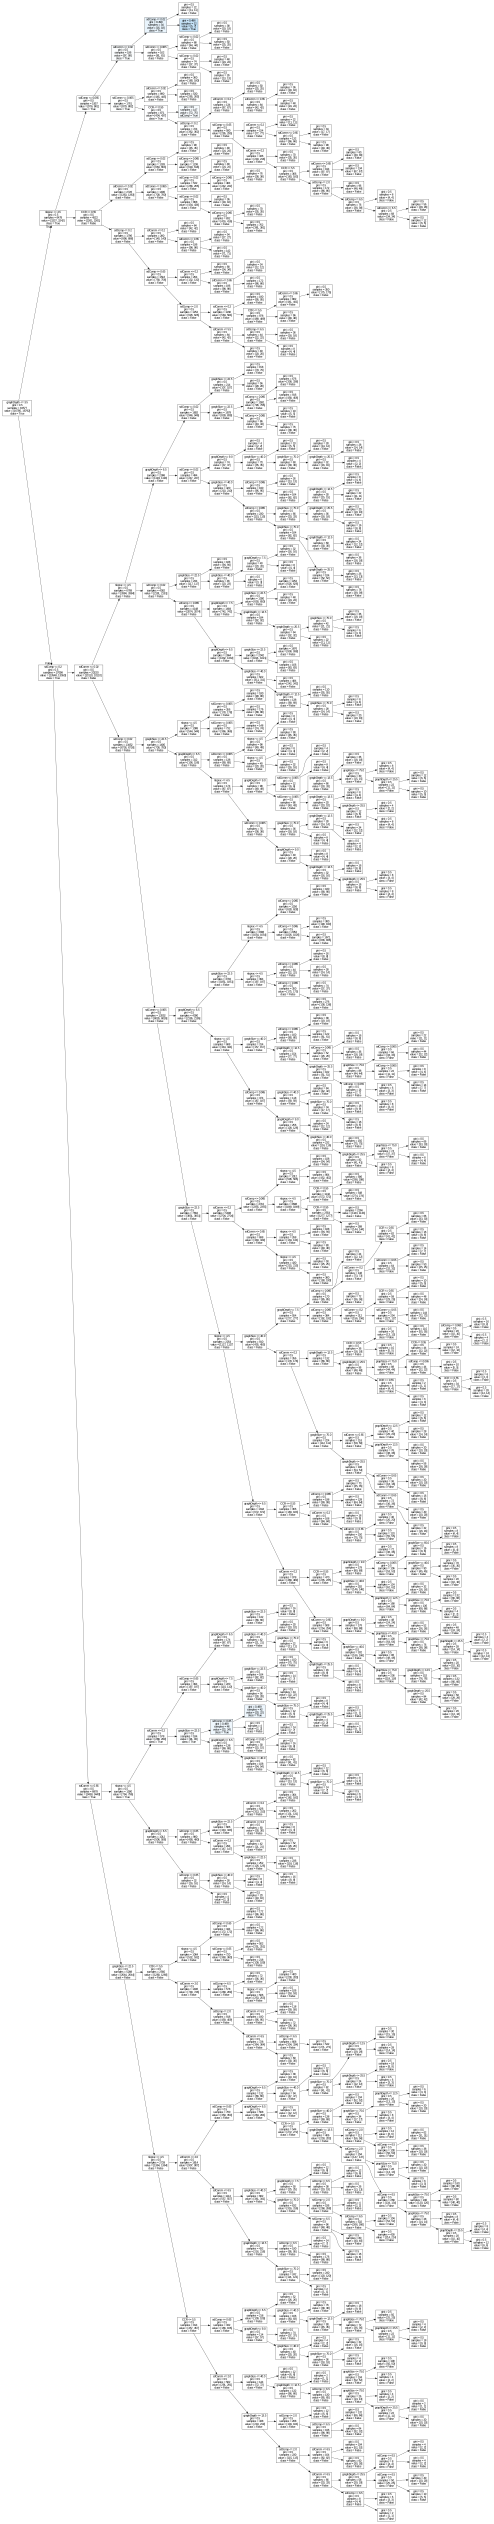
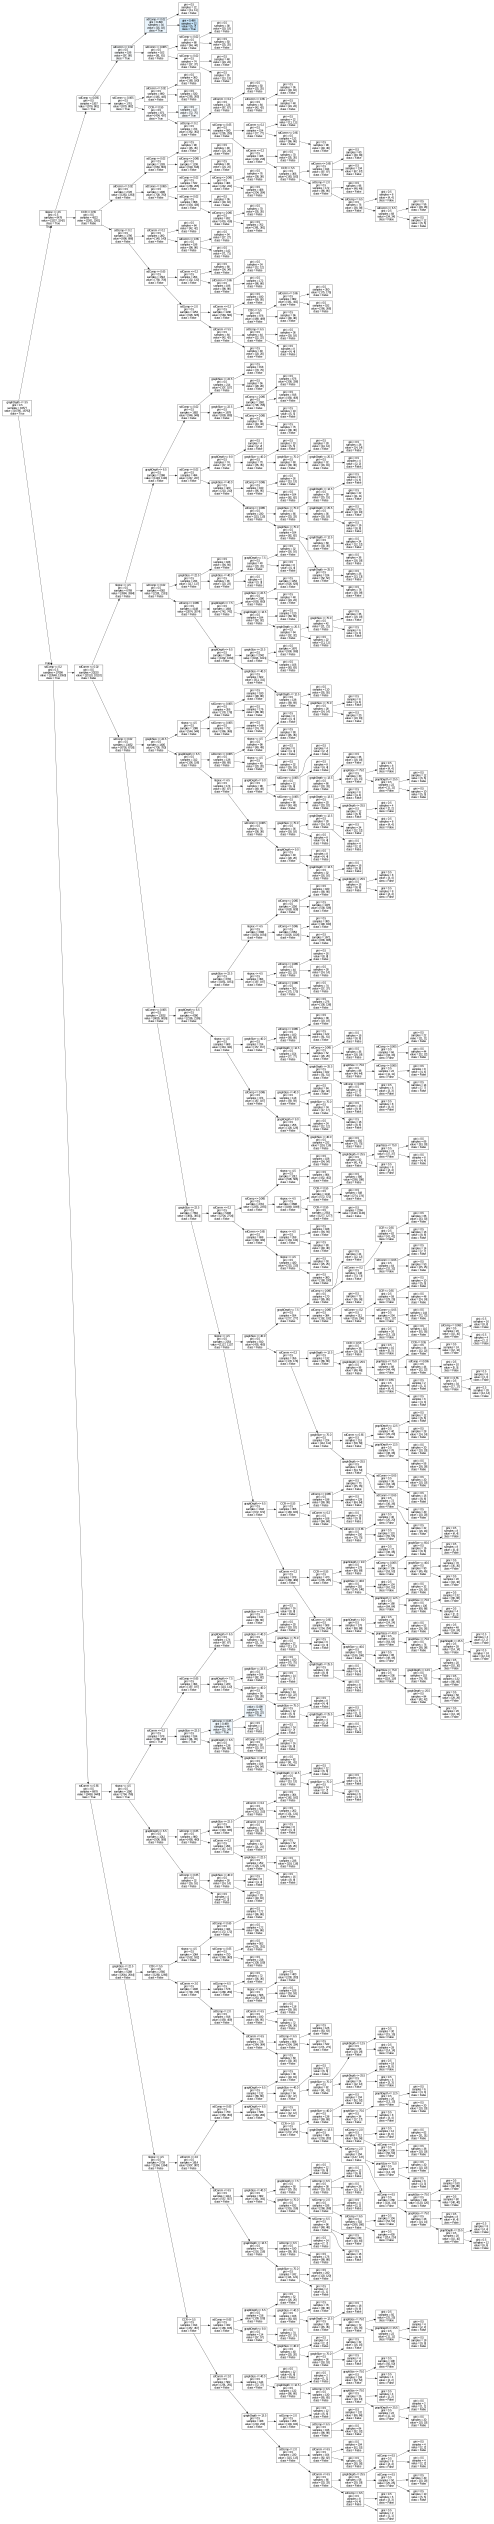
(189, 112) -> (189, 112)
(321, 131) -> none
none -> (255, 191)
none -> (321, 307)
none -> (288, 615)
(288, 682) -> none
none -> (321, 907)
(354, 1228) -> none
(255, 1711) -> (255, 1711)
none -> (321, 2030)
